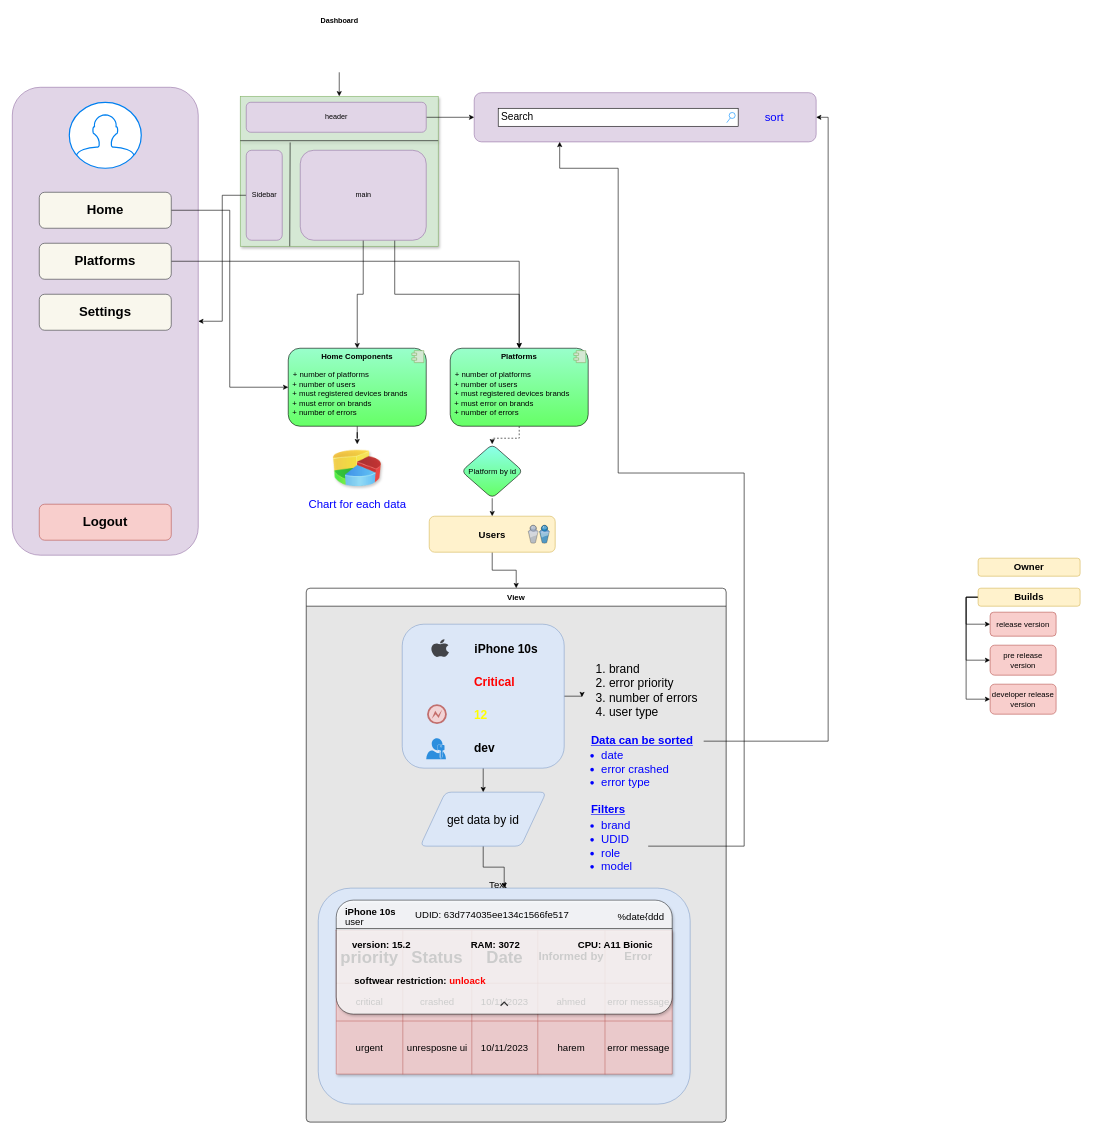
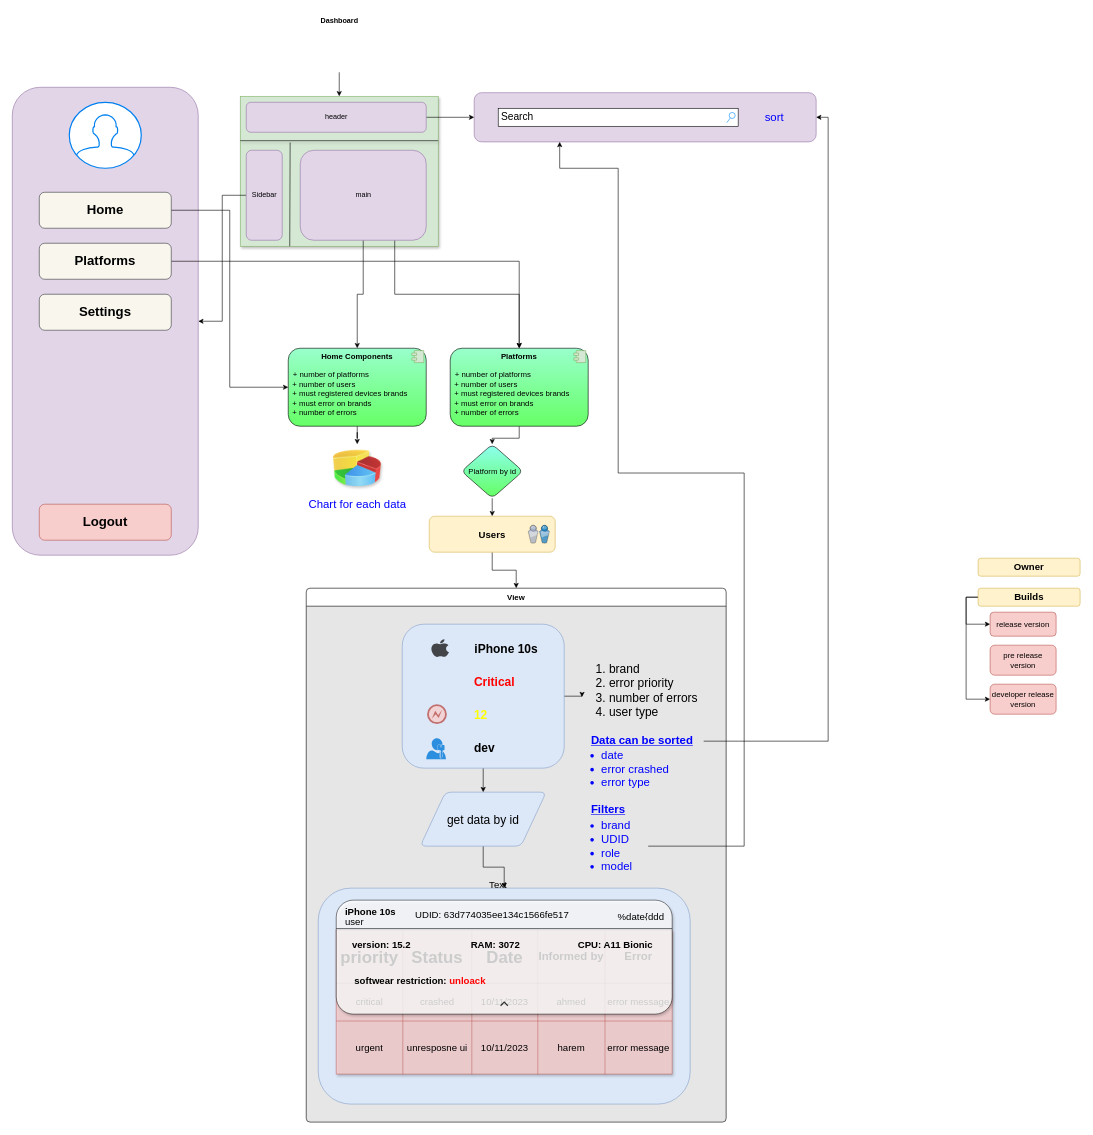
(511, 438) -> (511, 438)
(984, 660) -> none
